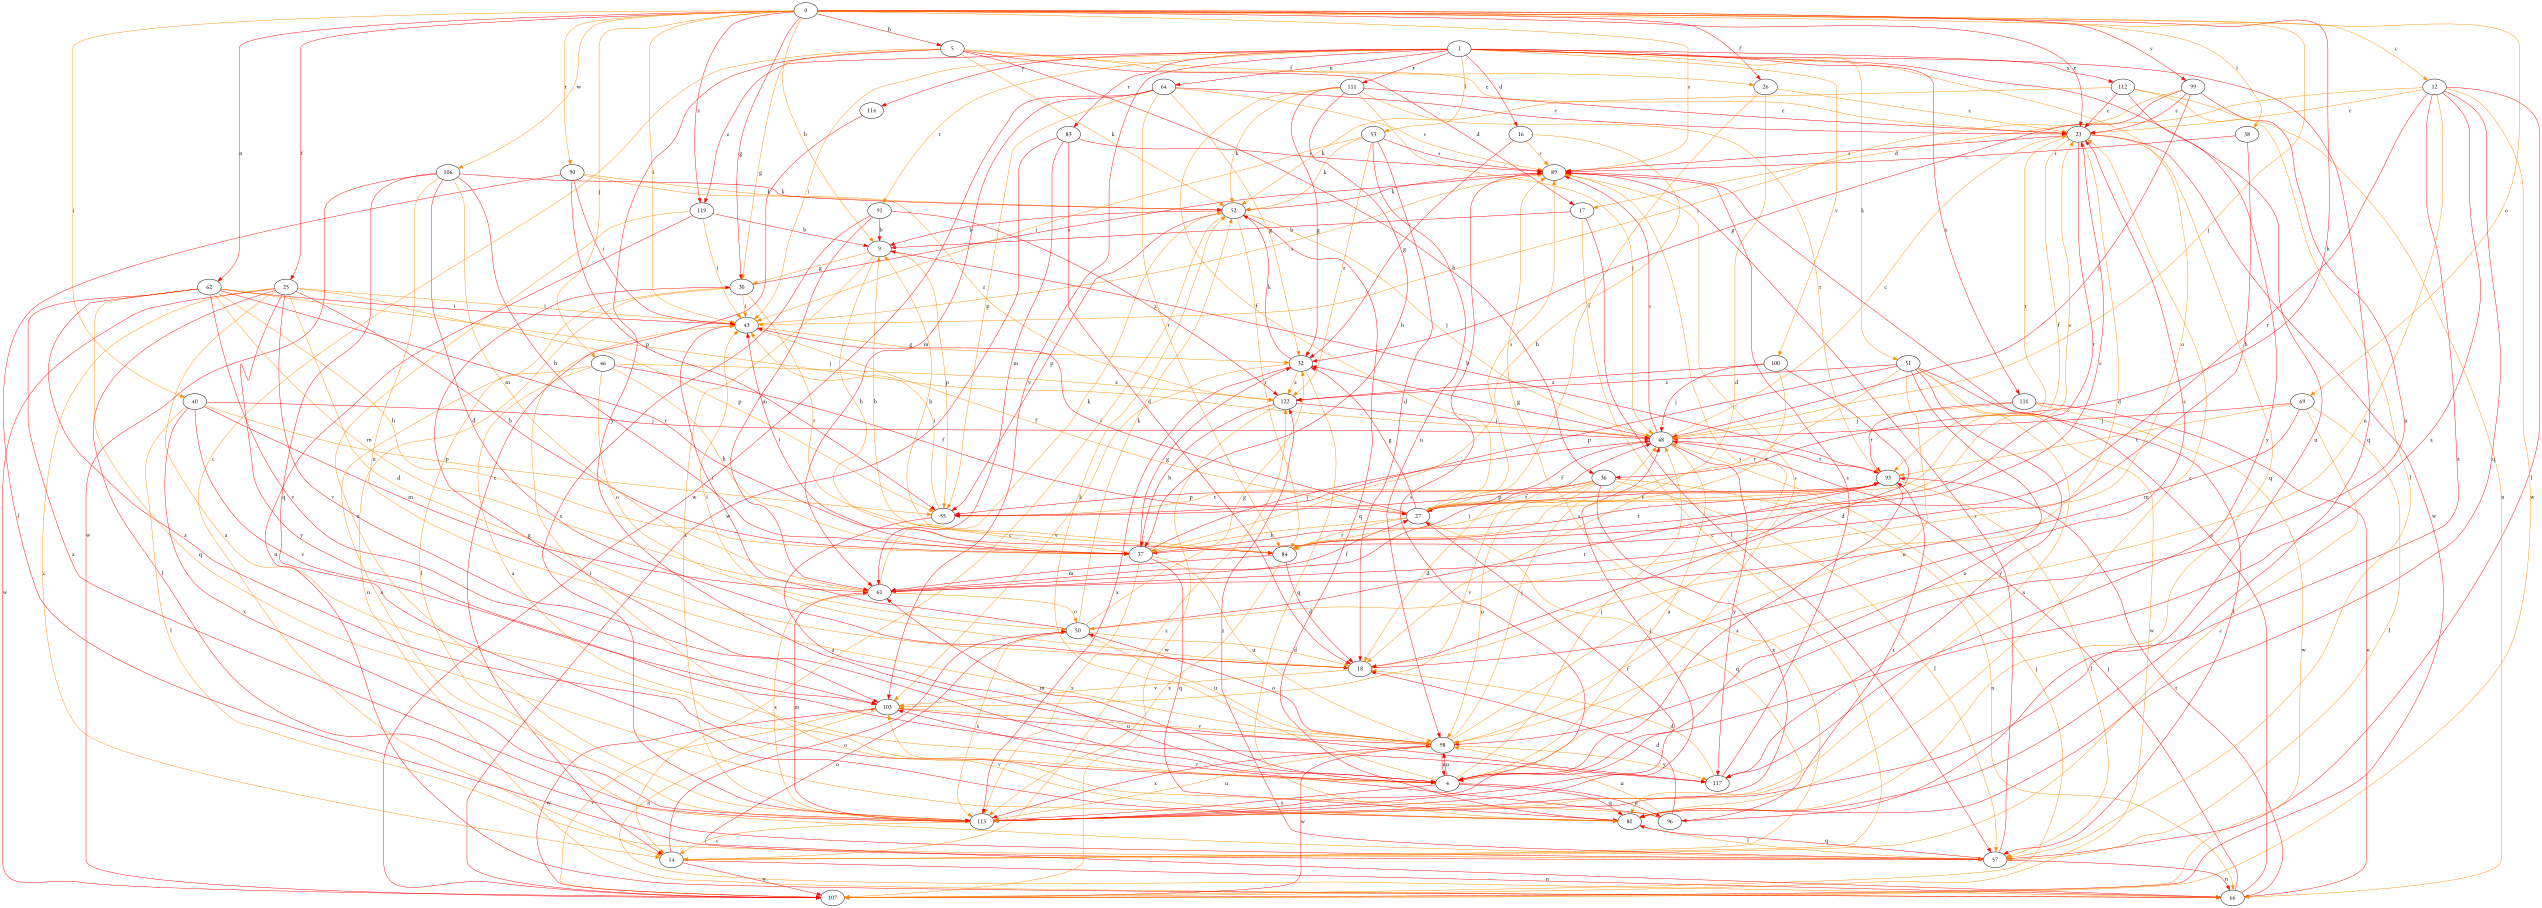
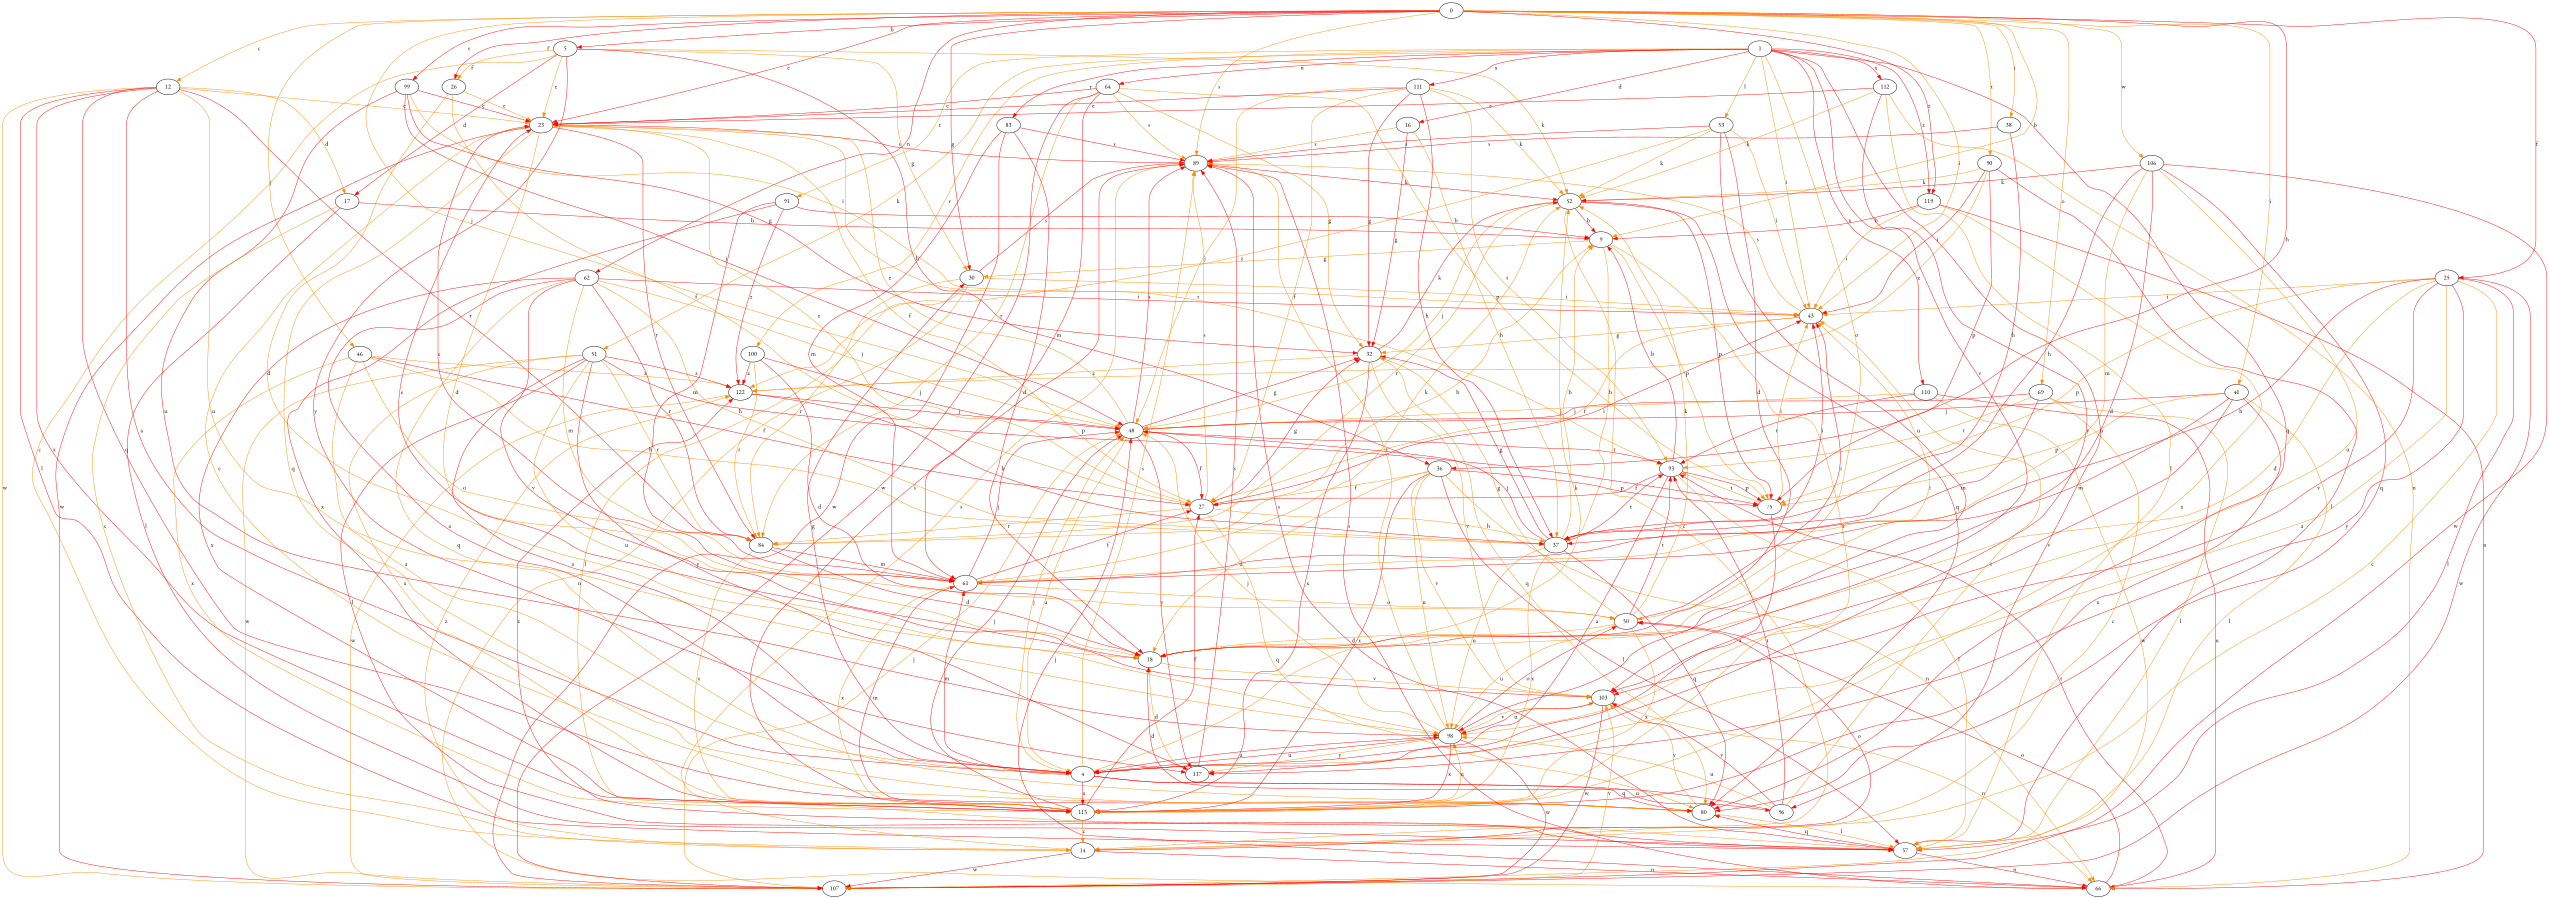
(872, 111) -> none
(943, 516) -> (1770, 507)
(1868, 602) -> (1607, 658)
